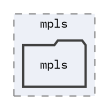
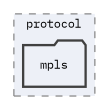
(54, 25) -> (54, 25)
